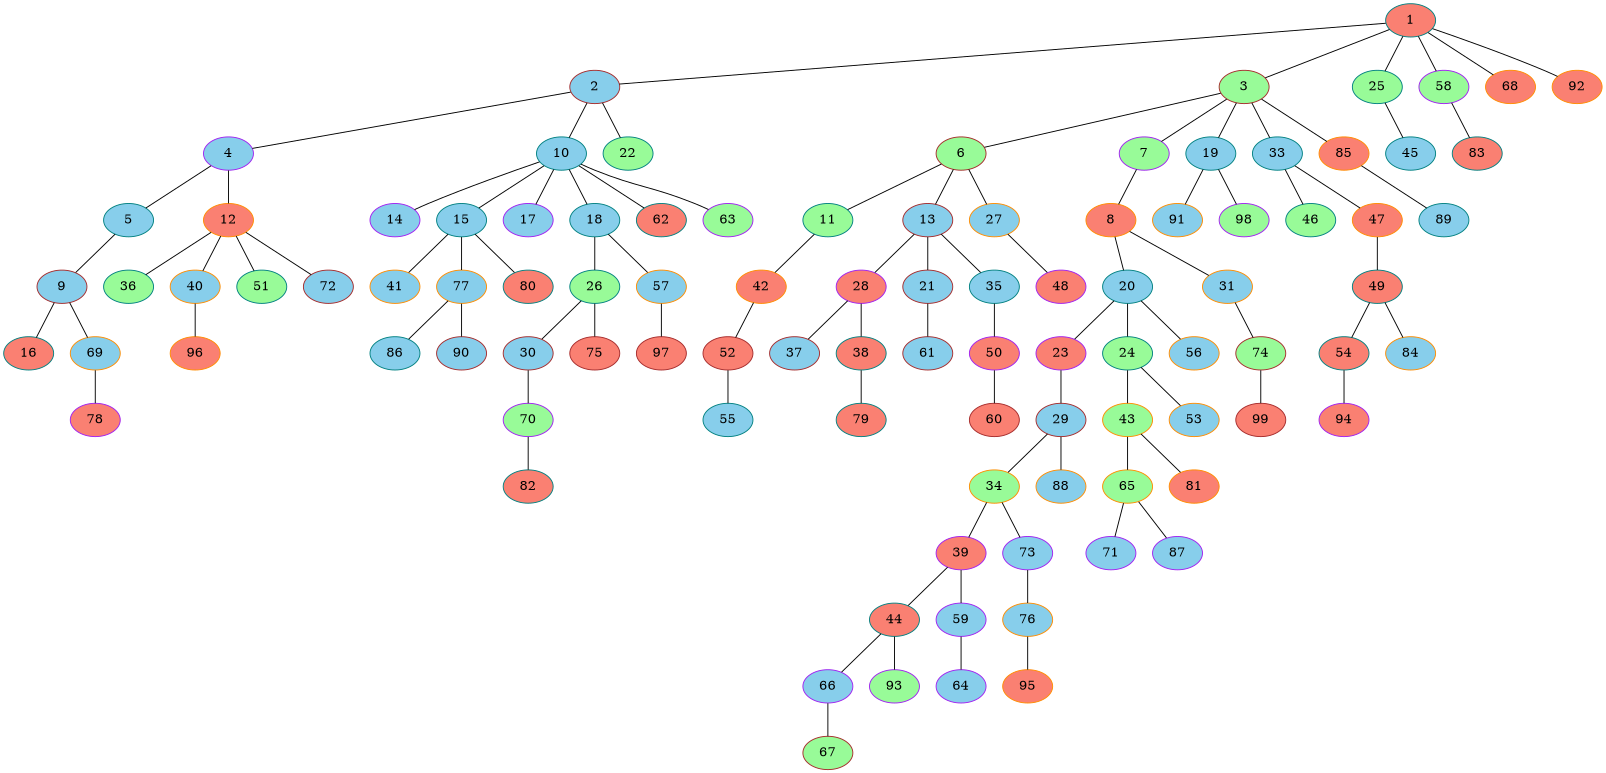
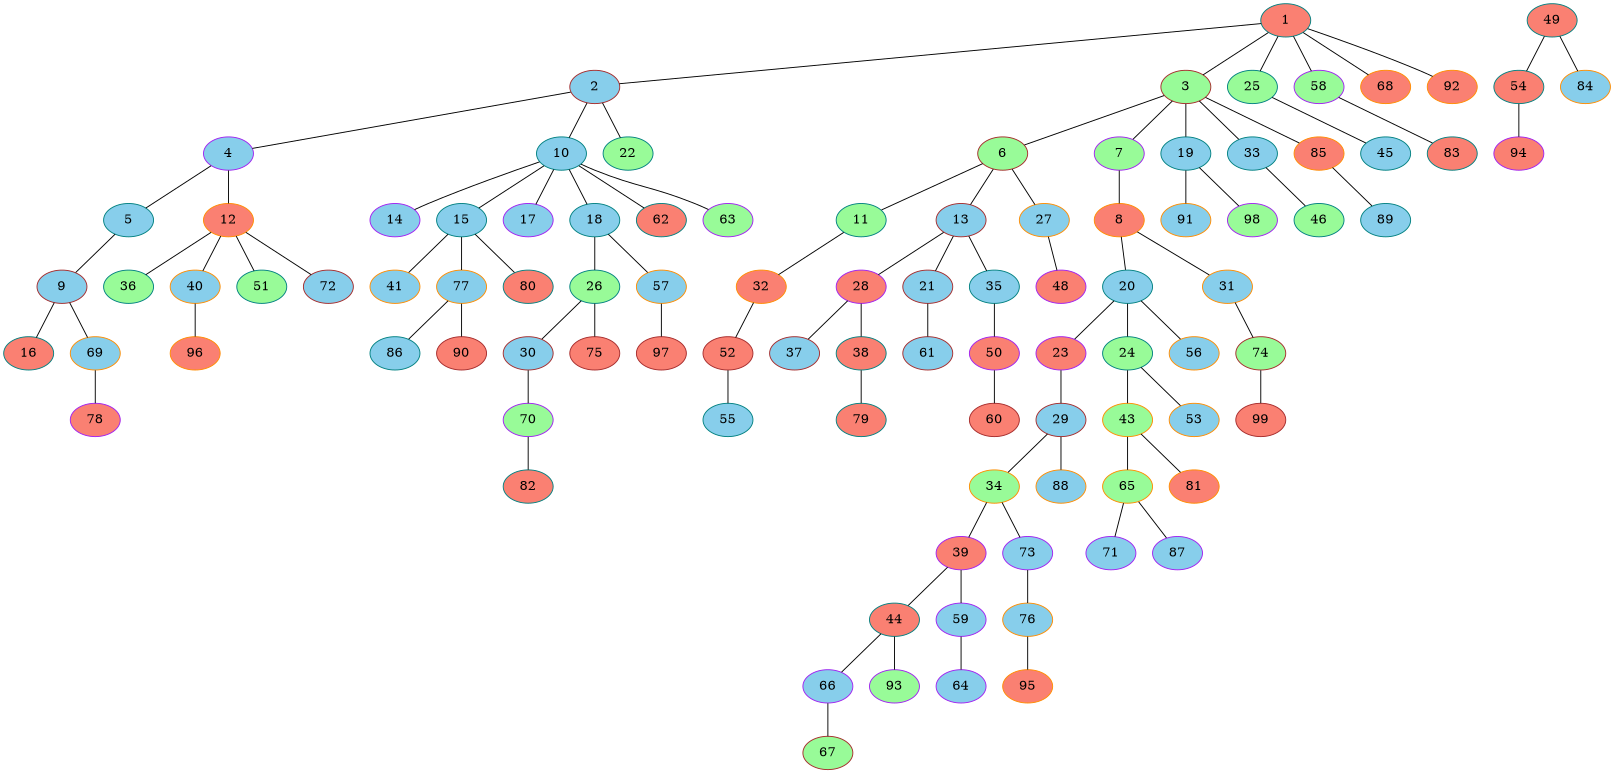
(1377, 220) -> none
(761, 287) -> (761, 287)
(462, 353) -> (462, 353)
